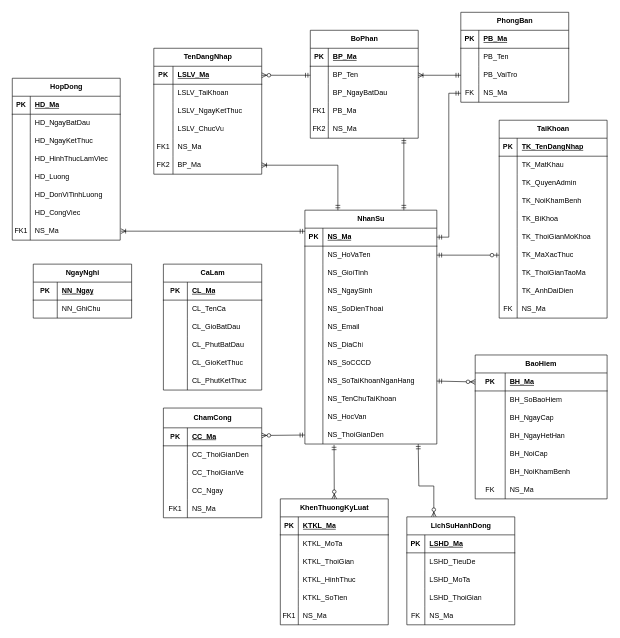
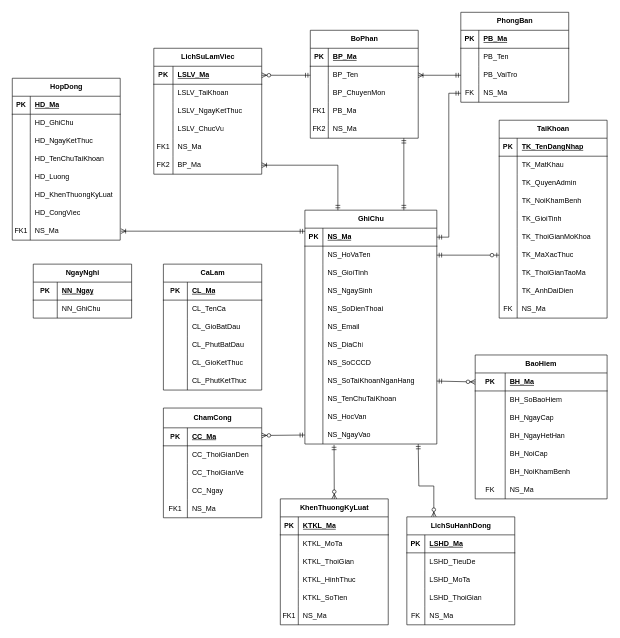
(208, 57) -> (208, 57)
(360, 93) -> (357, 93)
(61, 123) -> (52, 123)
(70, 159) -> (68, 159)
(68, 195) -> (73, 195)
(371, 219) -> (371, 219)
(540, 219) -> (542, 219)
(354, 435) -> (348, 435)
